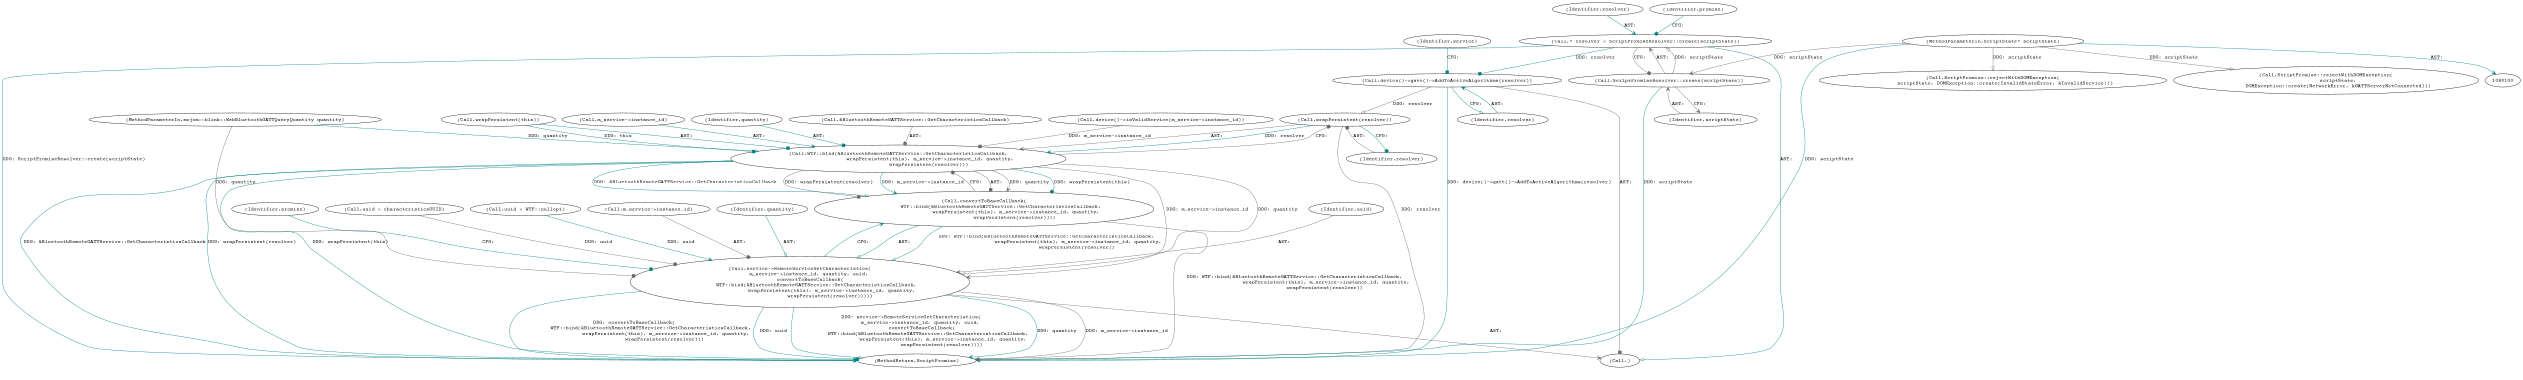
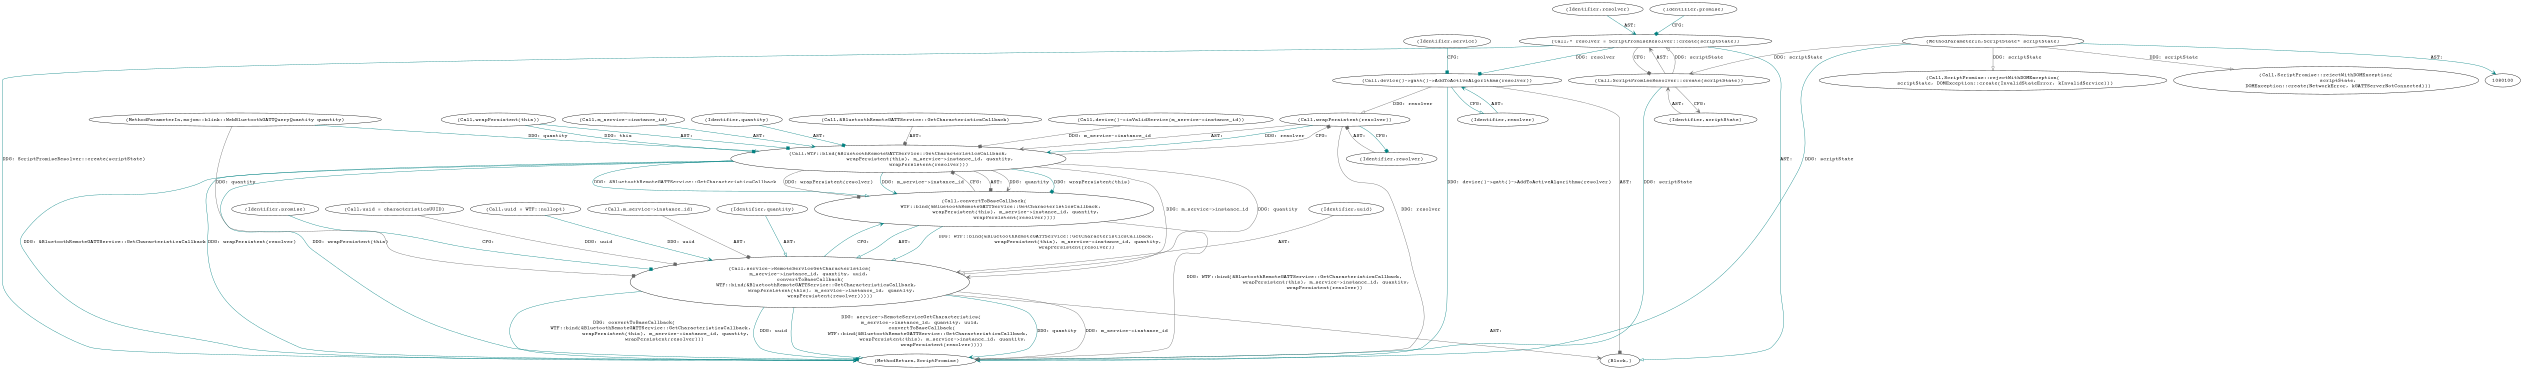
(1620, 361) -> (1620, 361)
